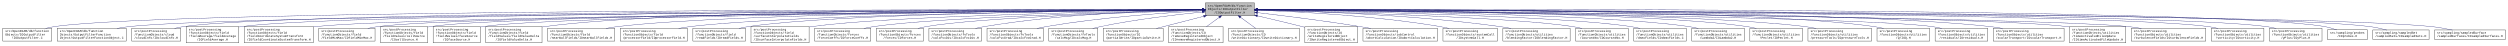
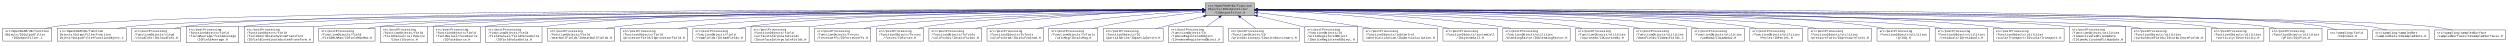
(2347, 35) -> (2347, 35)
